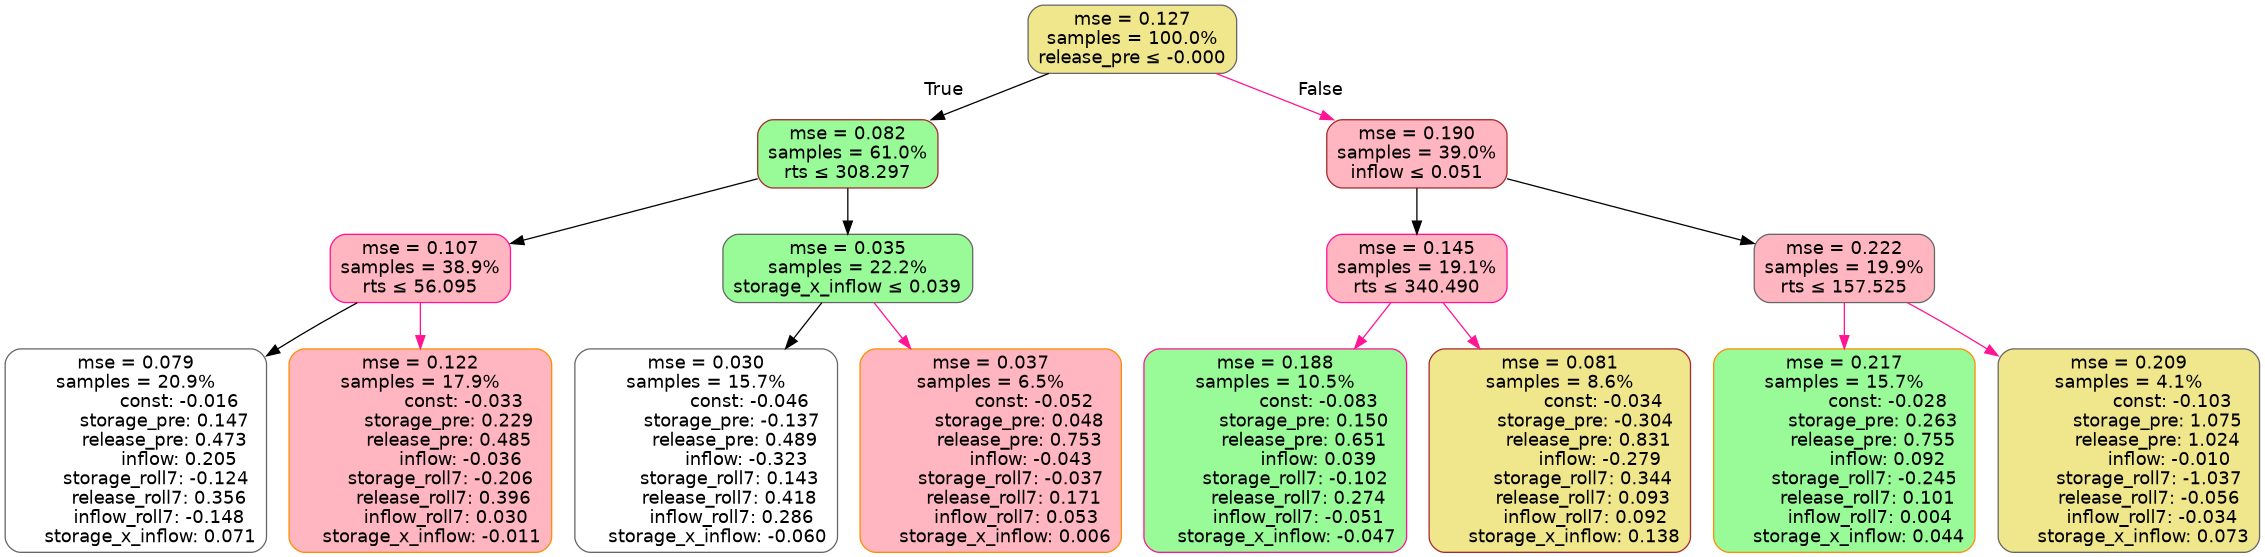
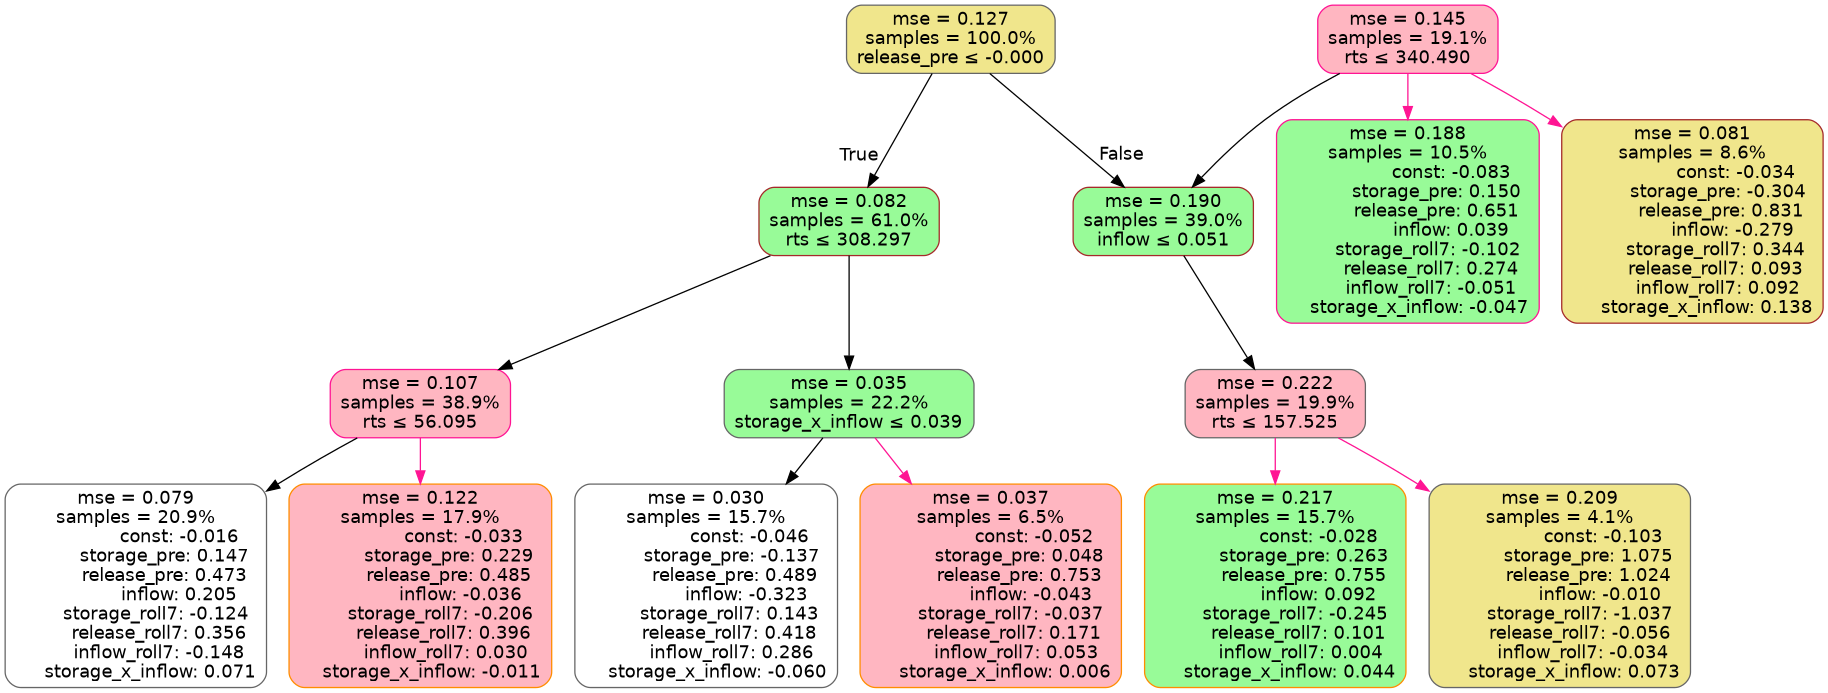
(1268, 94) -> (1052, 126)
(1417, 154) -> (1163, 221)
(1417, 205) -> (1266, 119)
